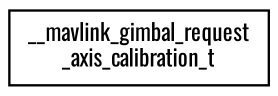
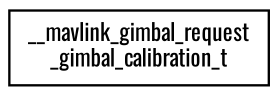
(139, 48) -> (139, 48)
